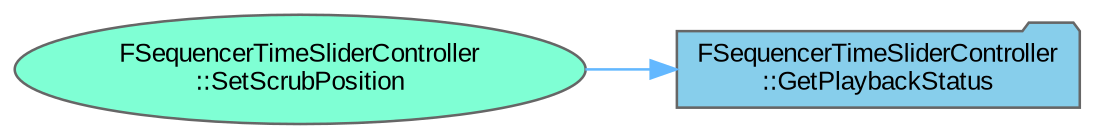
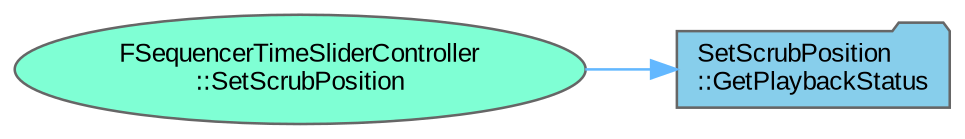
(878, 69) -> (813, 69)
